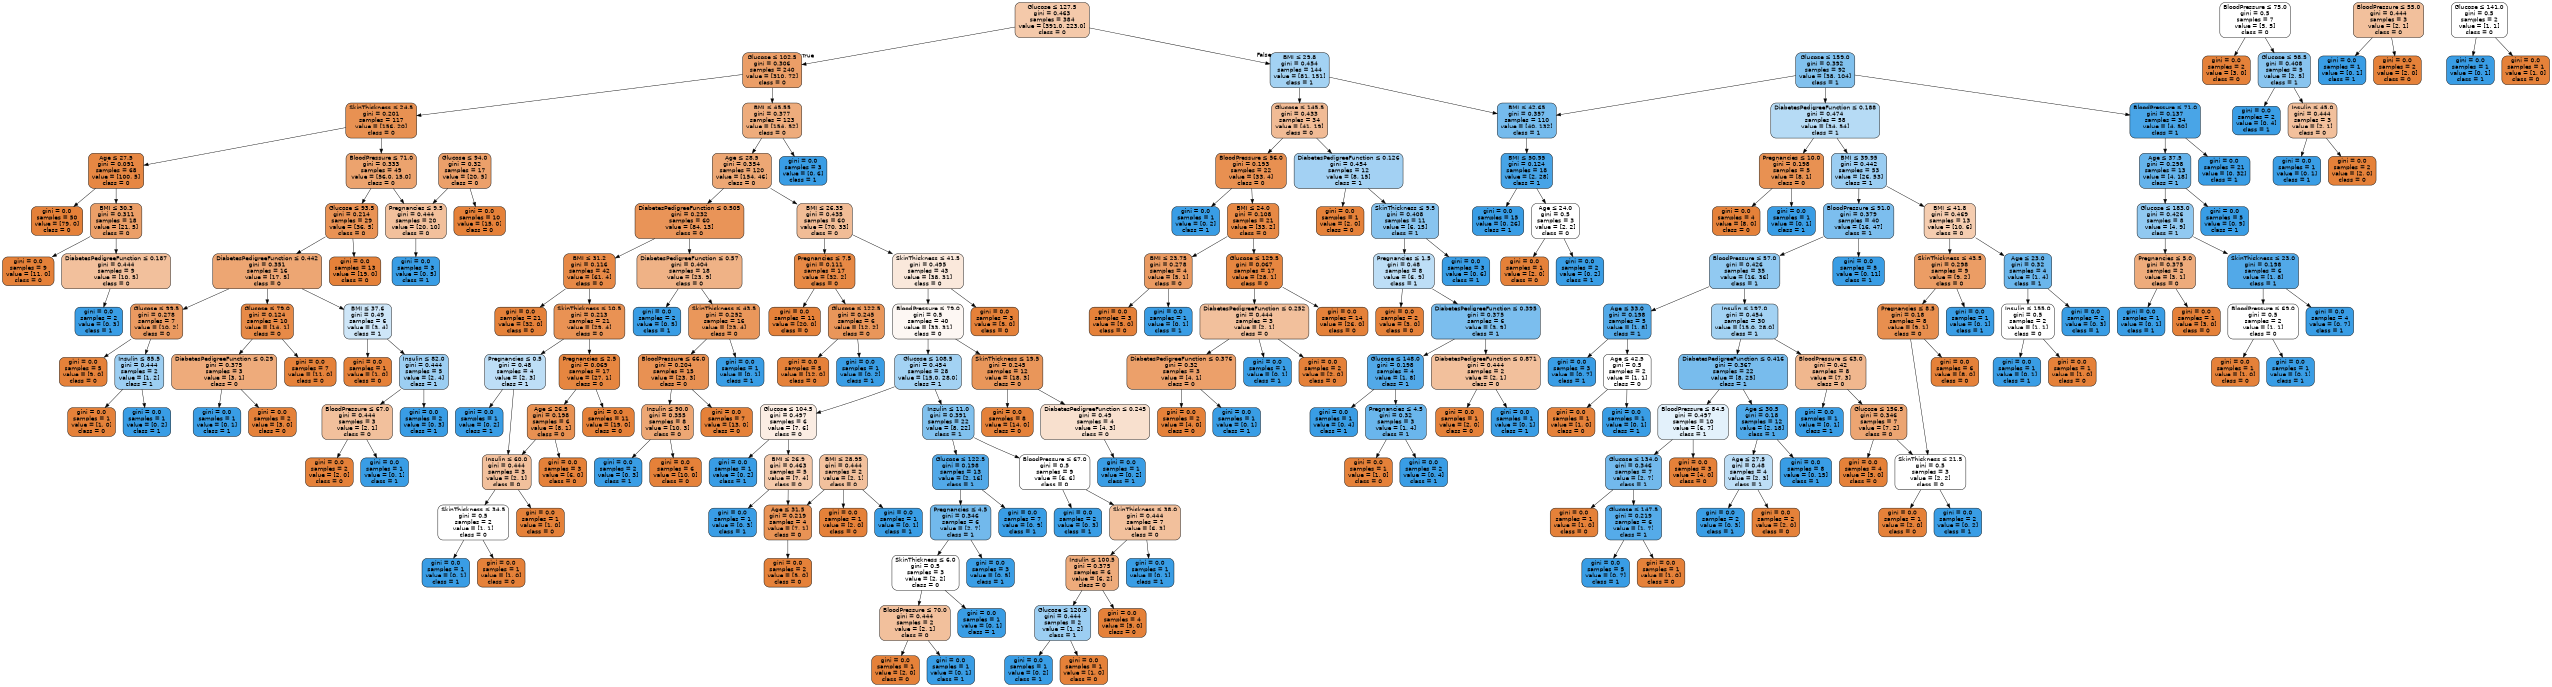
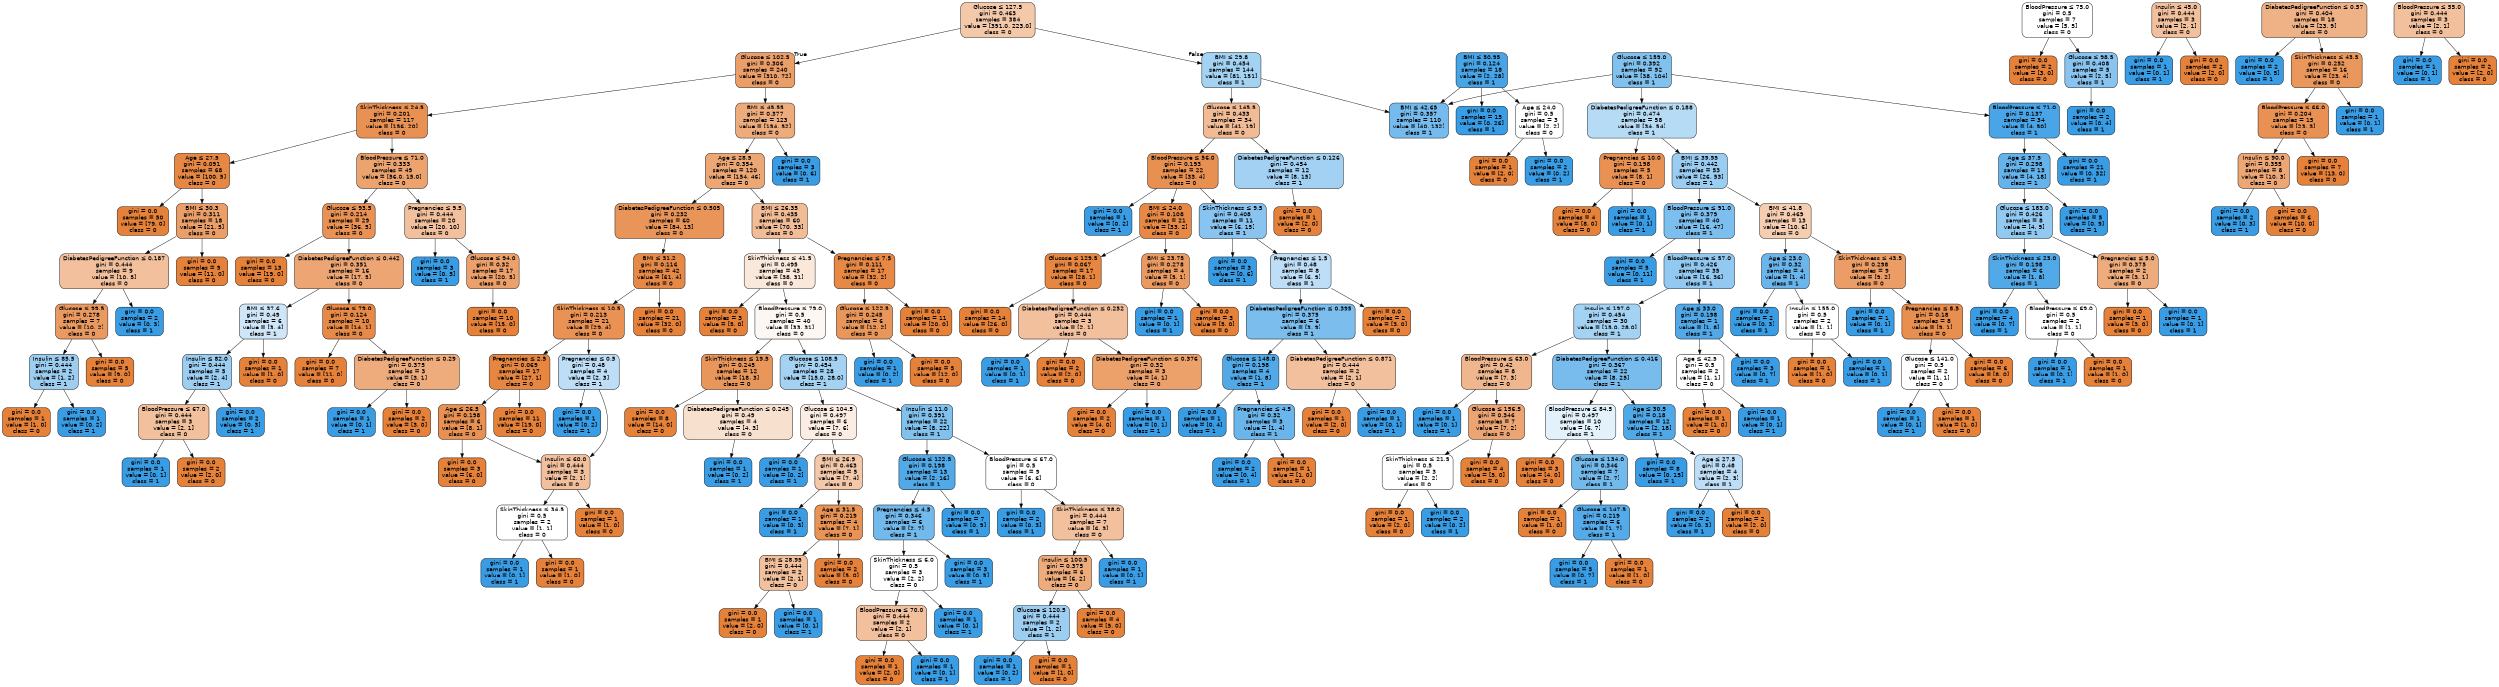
(2297, 94) -> none
(1527, 144) -> (1452, 94)
(442, 194) -> (462, 245)
(1375, 195) -> (1206, 194)
(689, 244) -> none
(208, 298) -> (99, 295)
(1627, 321) -> (1699, 321)
(1919, 395) -> (1931, 345)
(817, 496) -> (813, 546)
